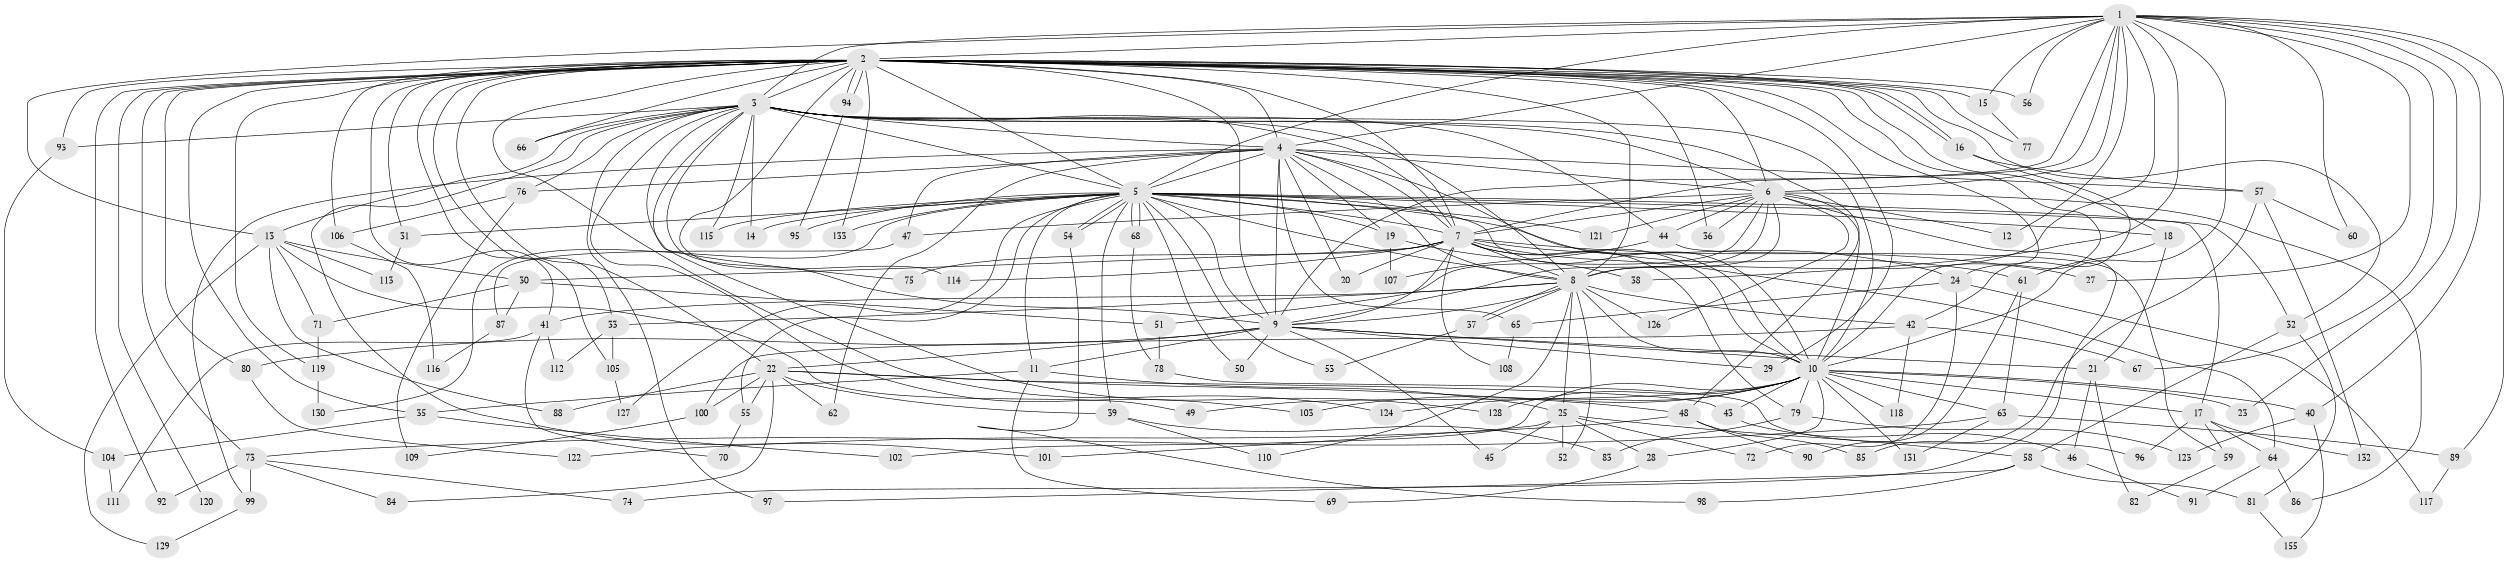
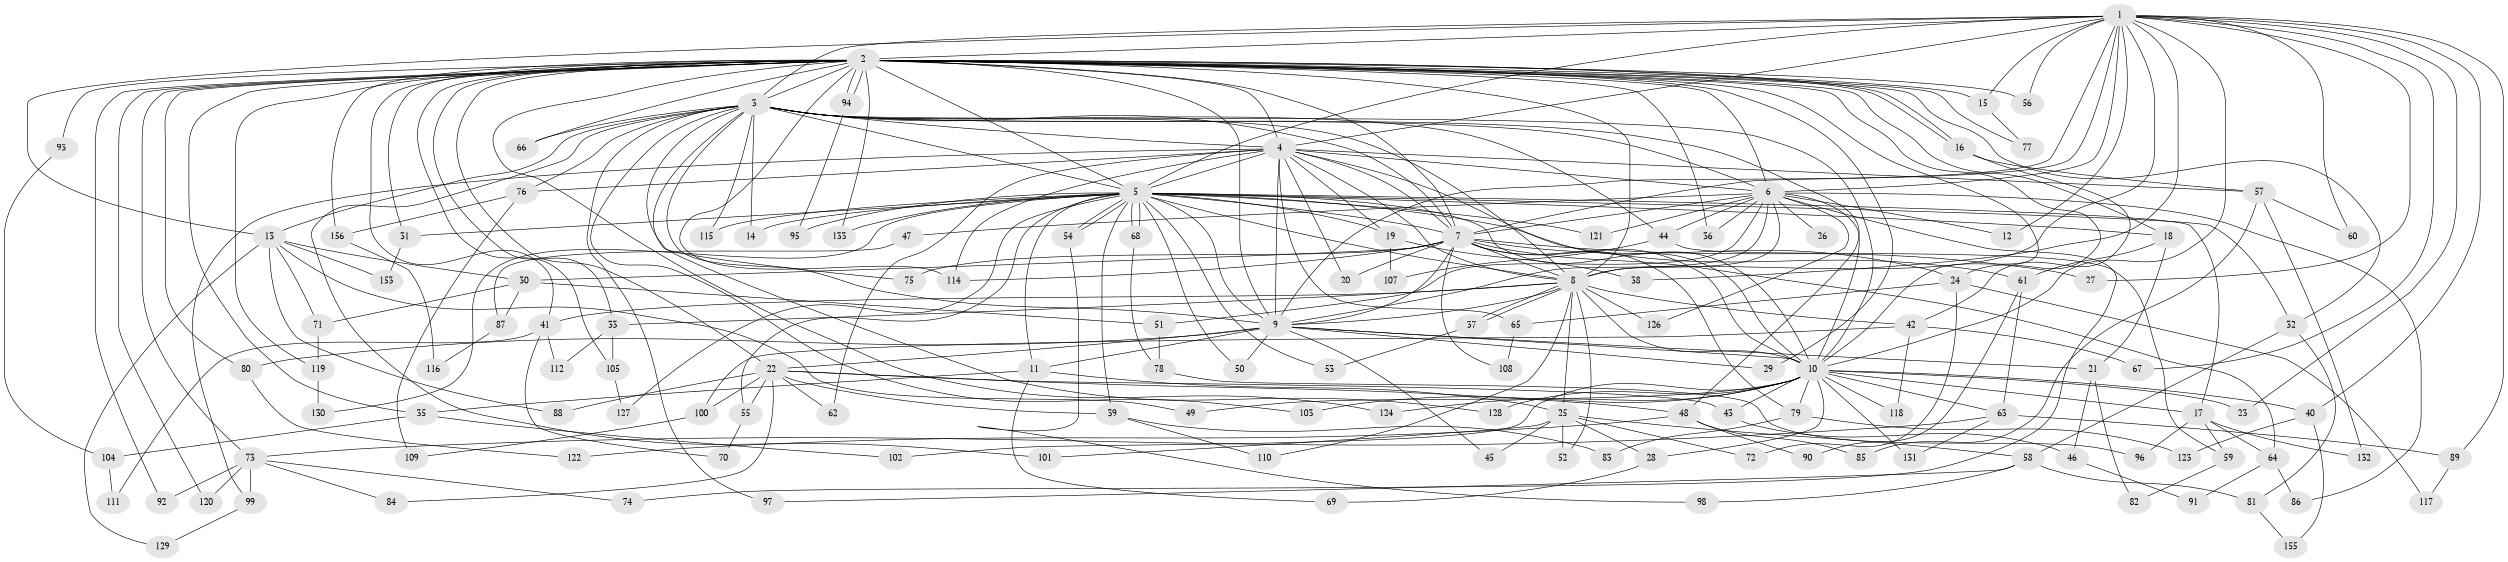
(408, 126) -> none
(975, 171) -> (1085, 184)
(337, 237) -> (337, 237)
none -> (1822, 237)
(386, 281) -> (386, 281)
none -> (228, 480)
